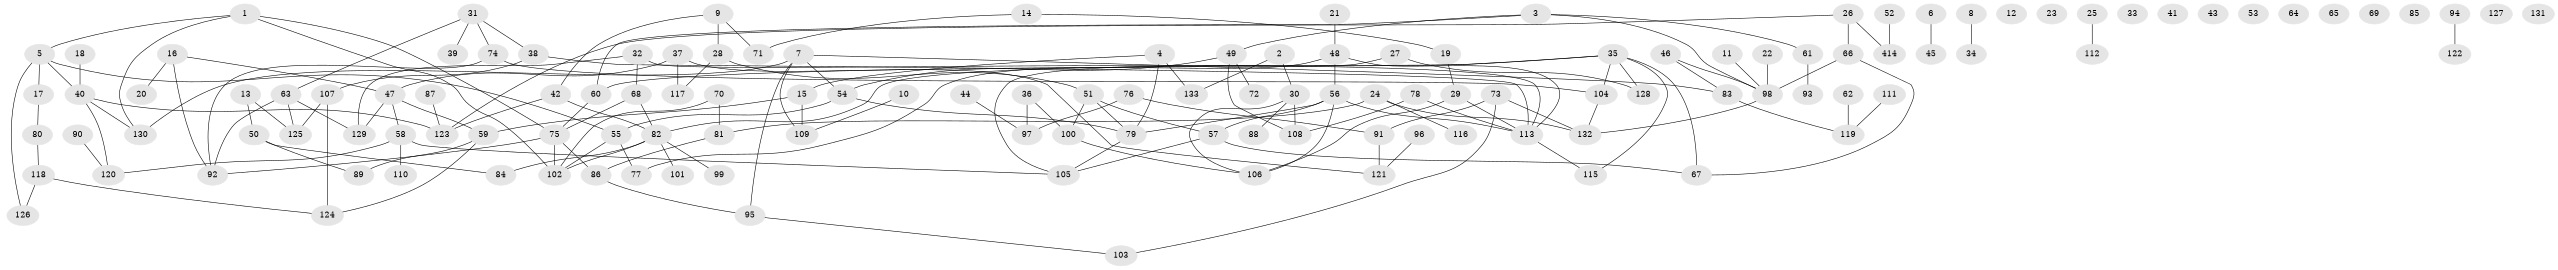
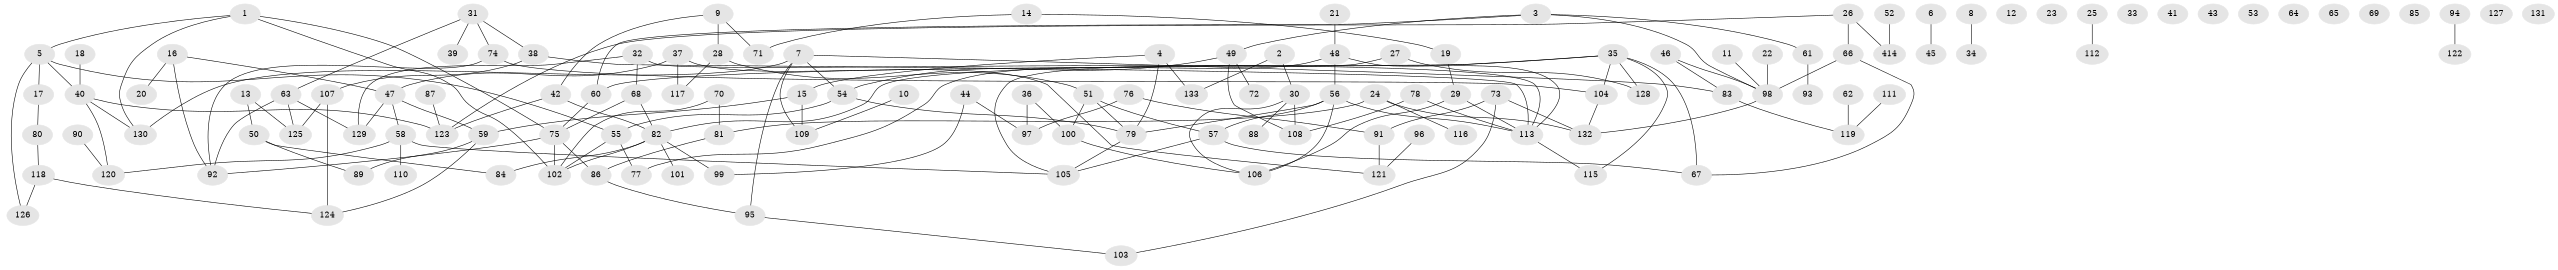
none -> (882, 163)
